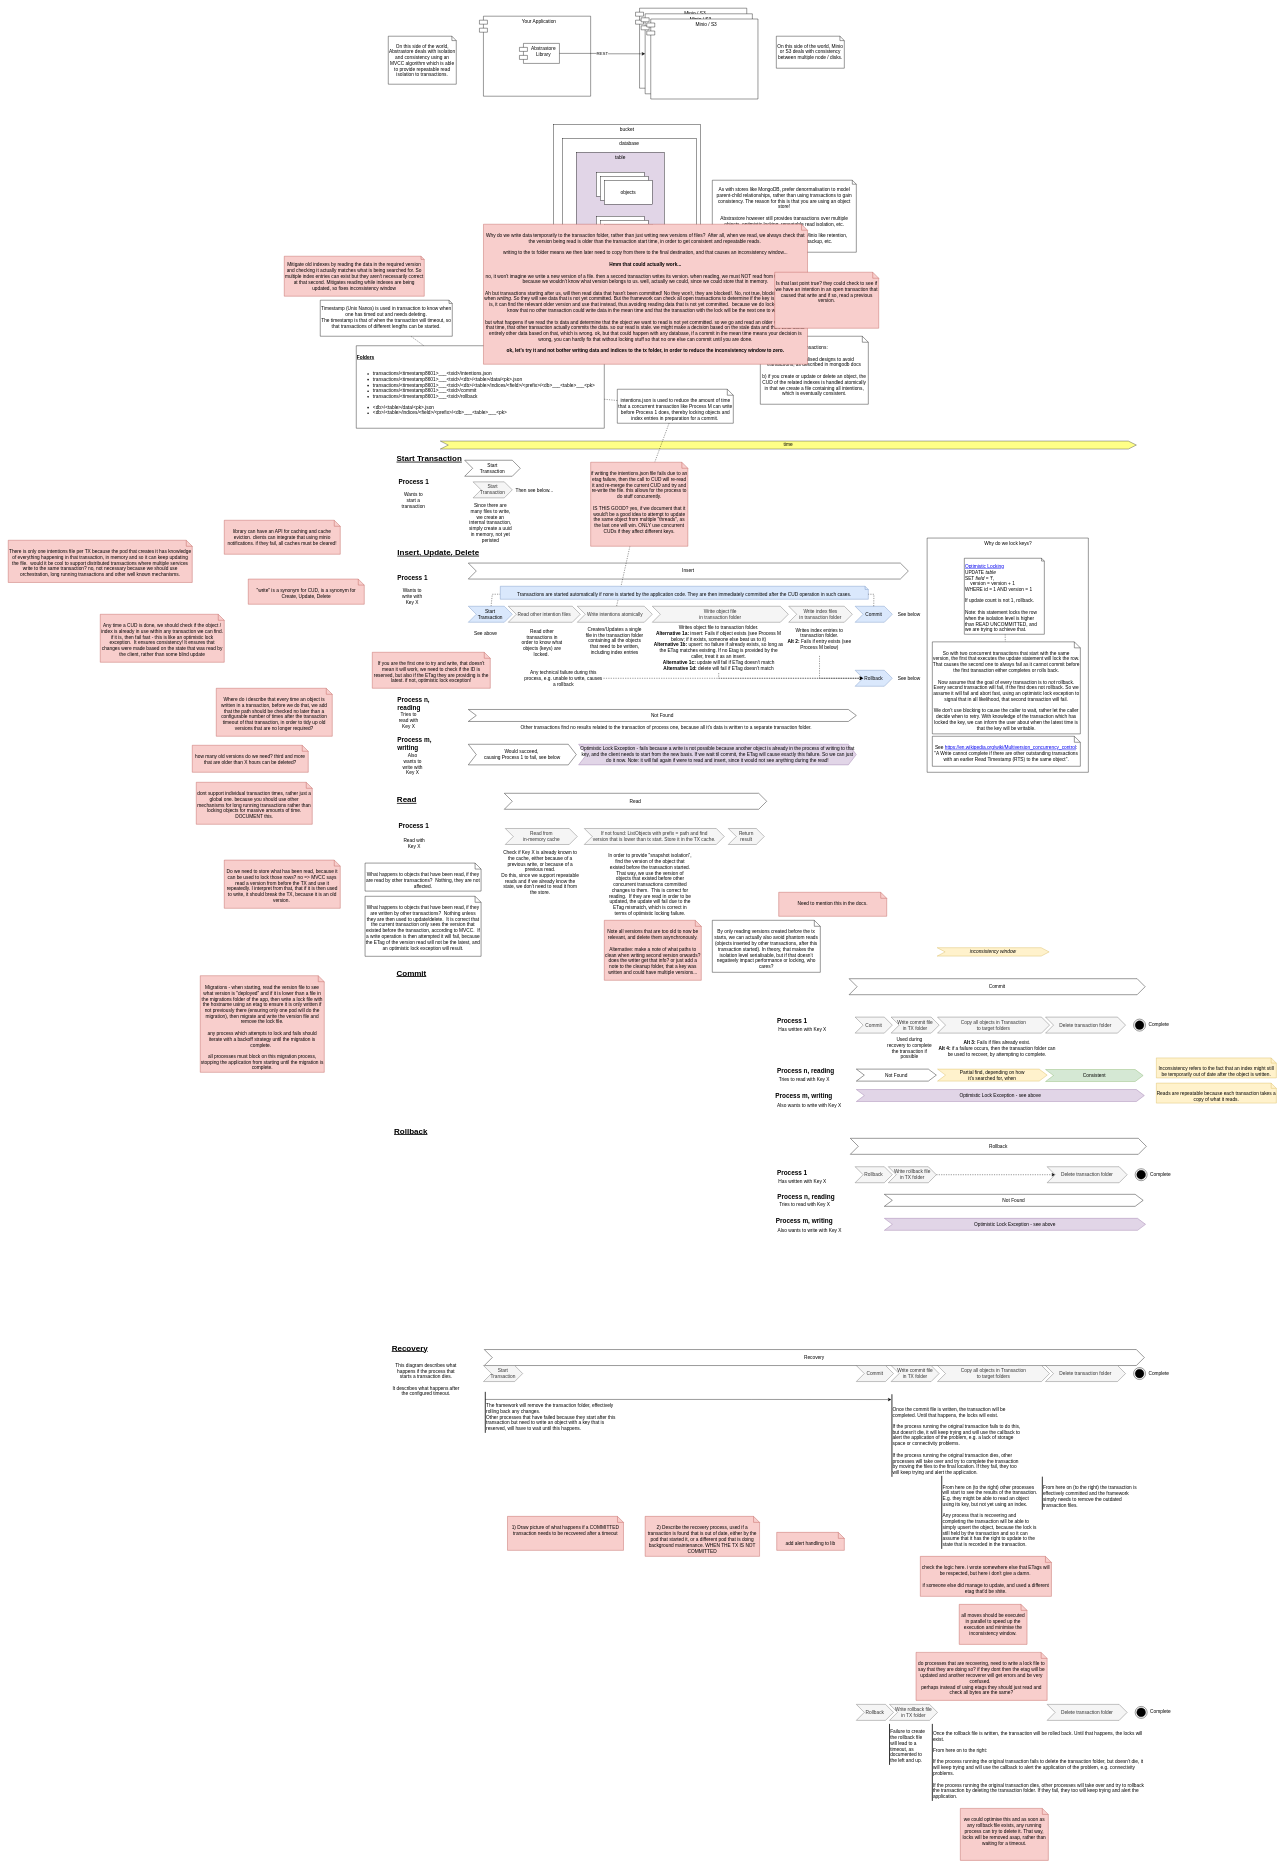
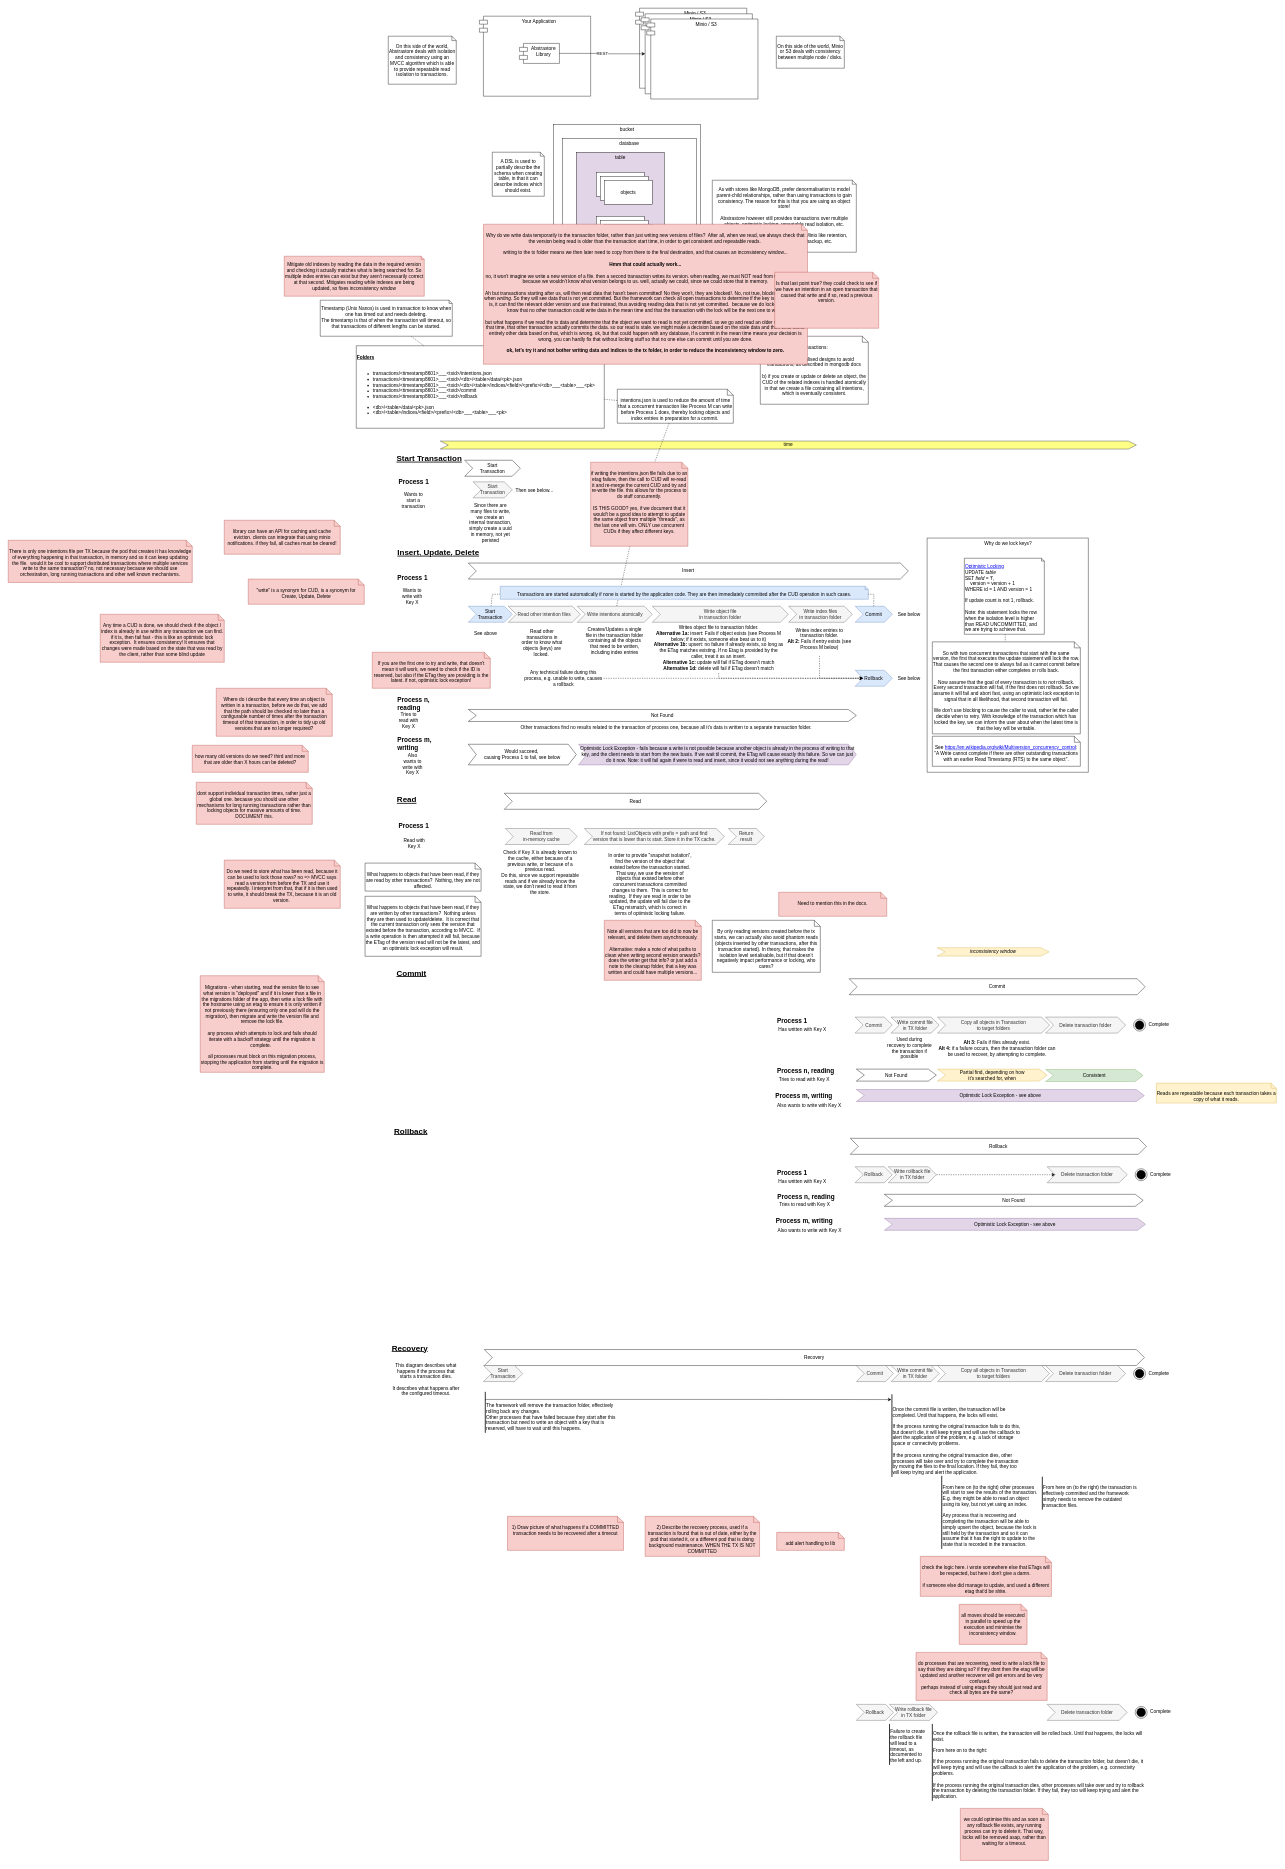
none -> (518, 174)
(1216, 1068) -> none
